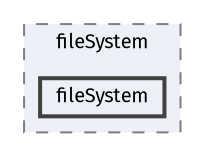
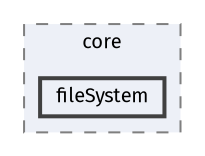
(102, 43) -> (102, 43)
